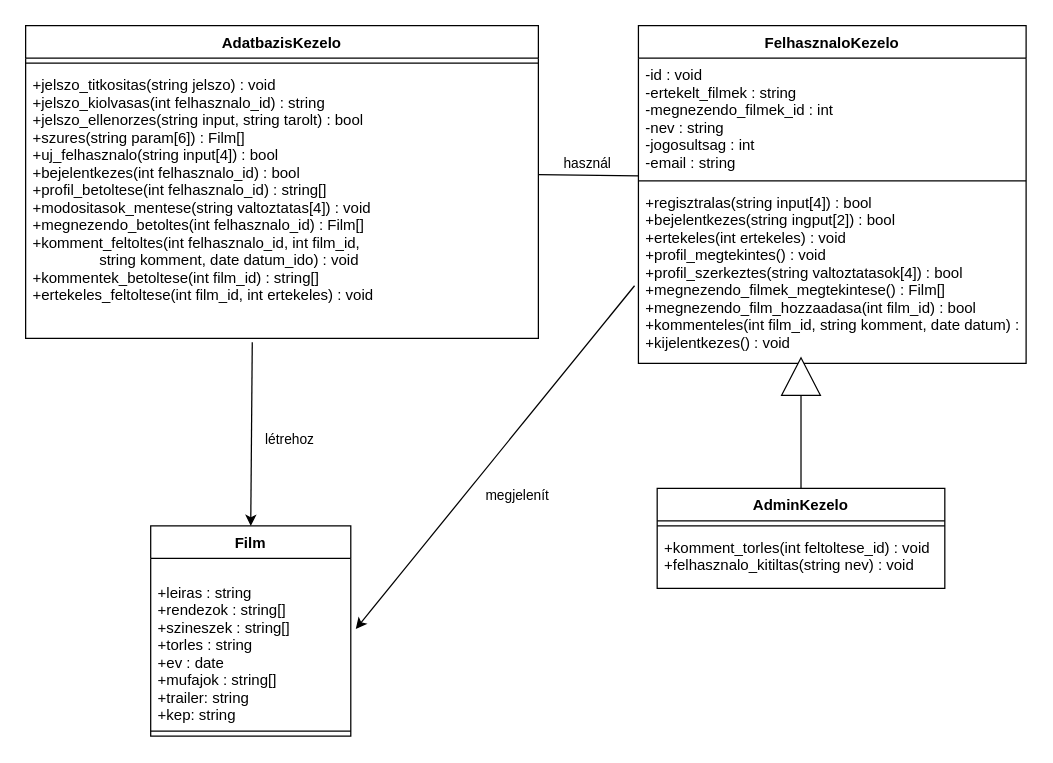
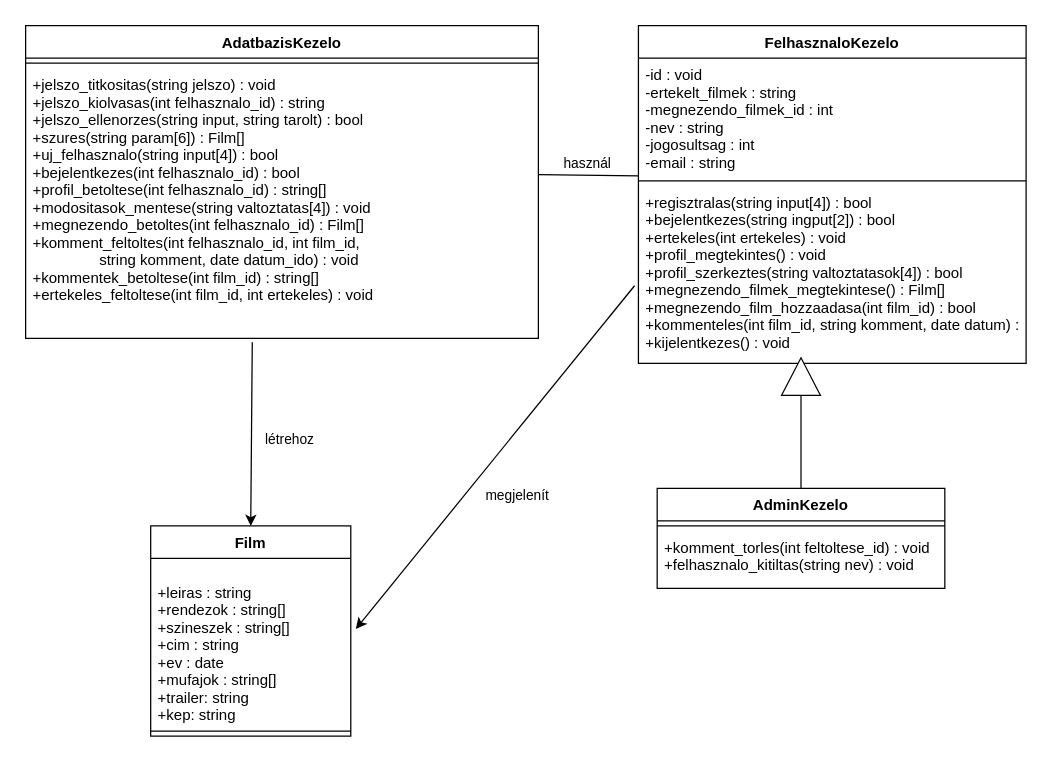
(213, 593) -> (213, 593)
